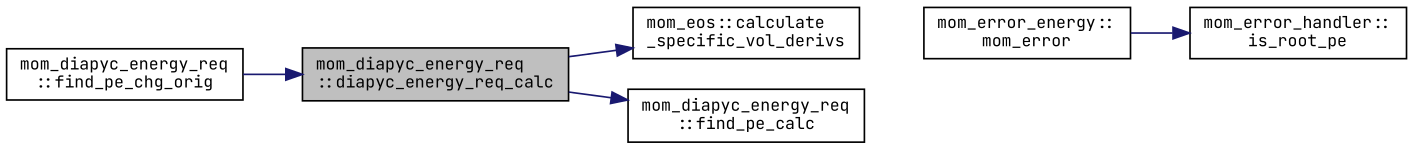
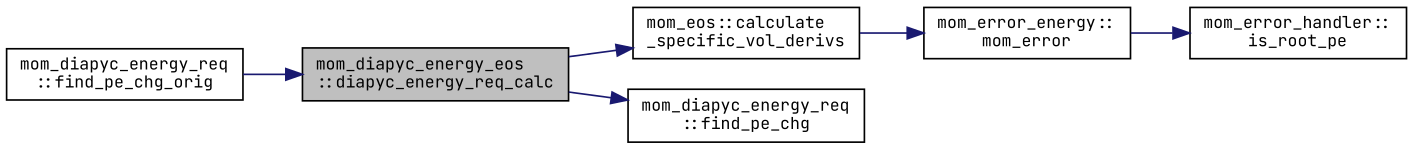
none -> (884, 33)
(436, 74) -> (436, 74)
(746, 116) -> (746, 116)
